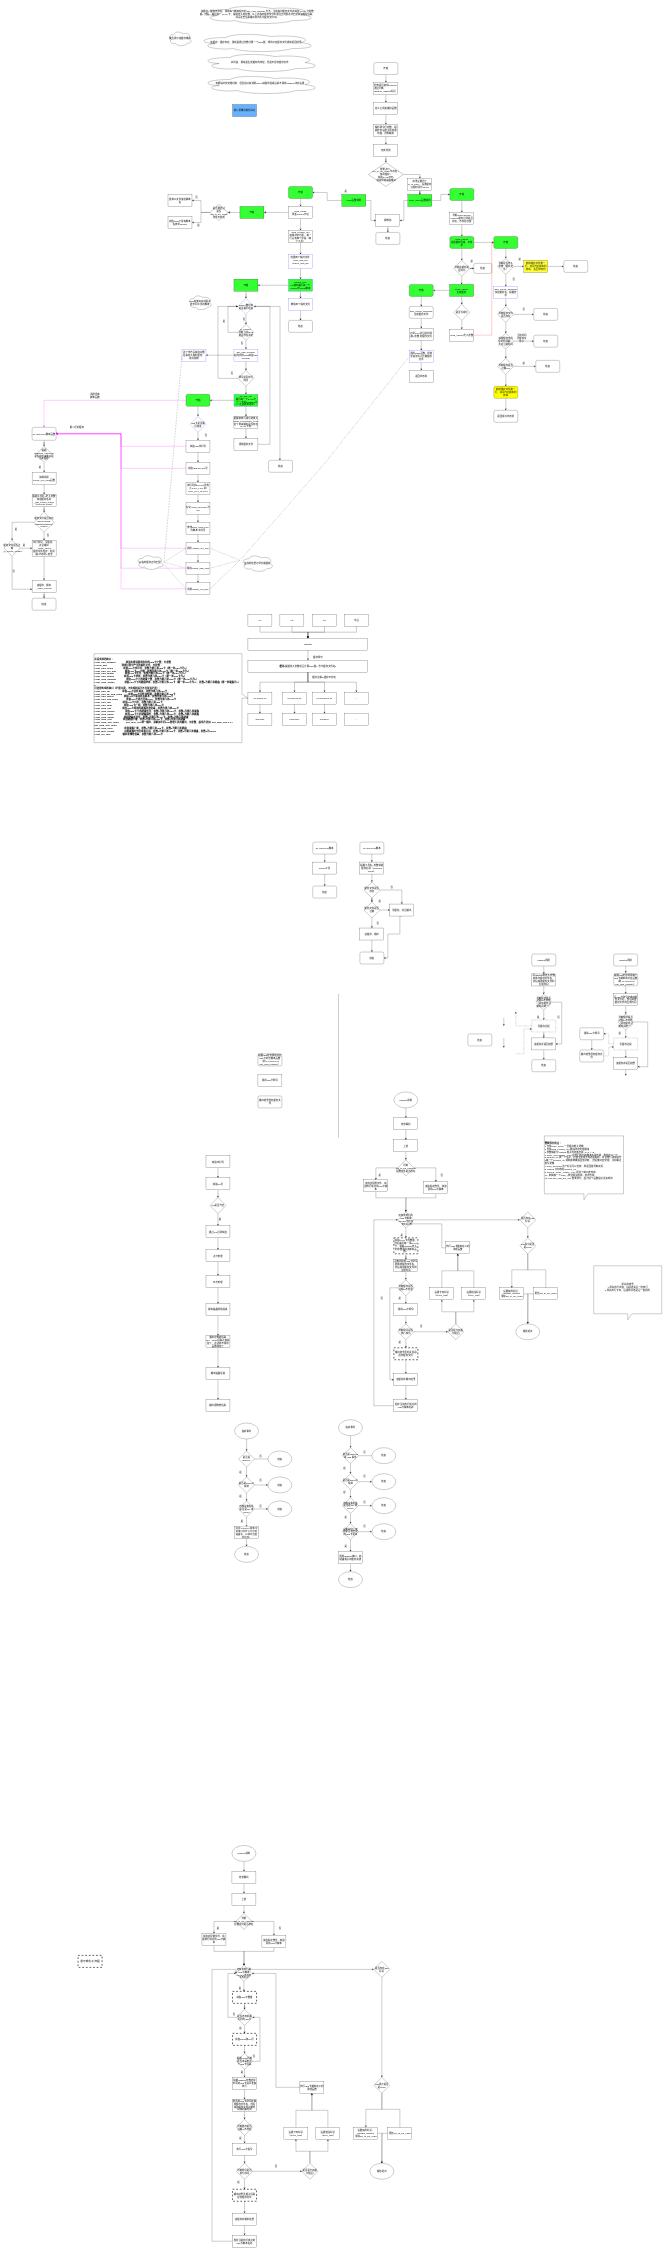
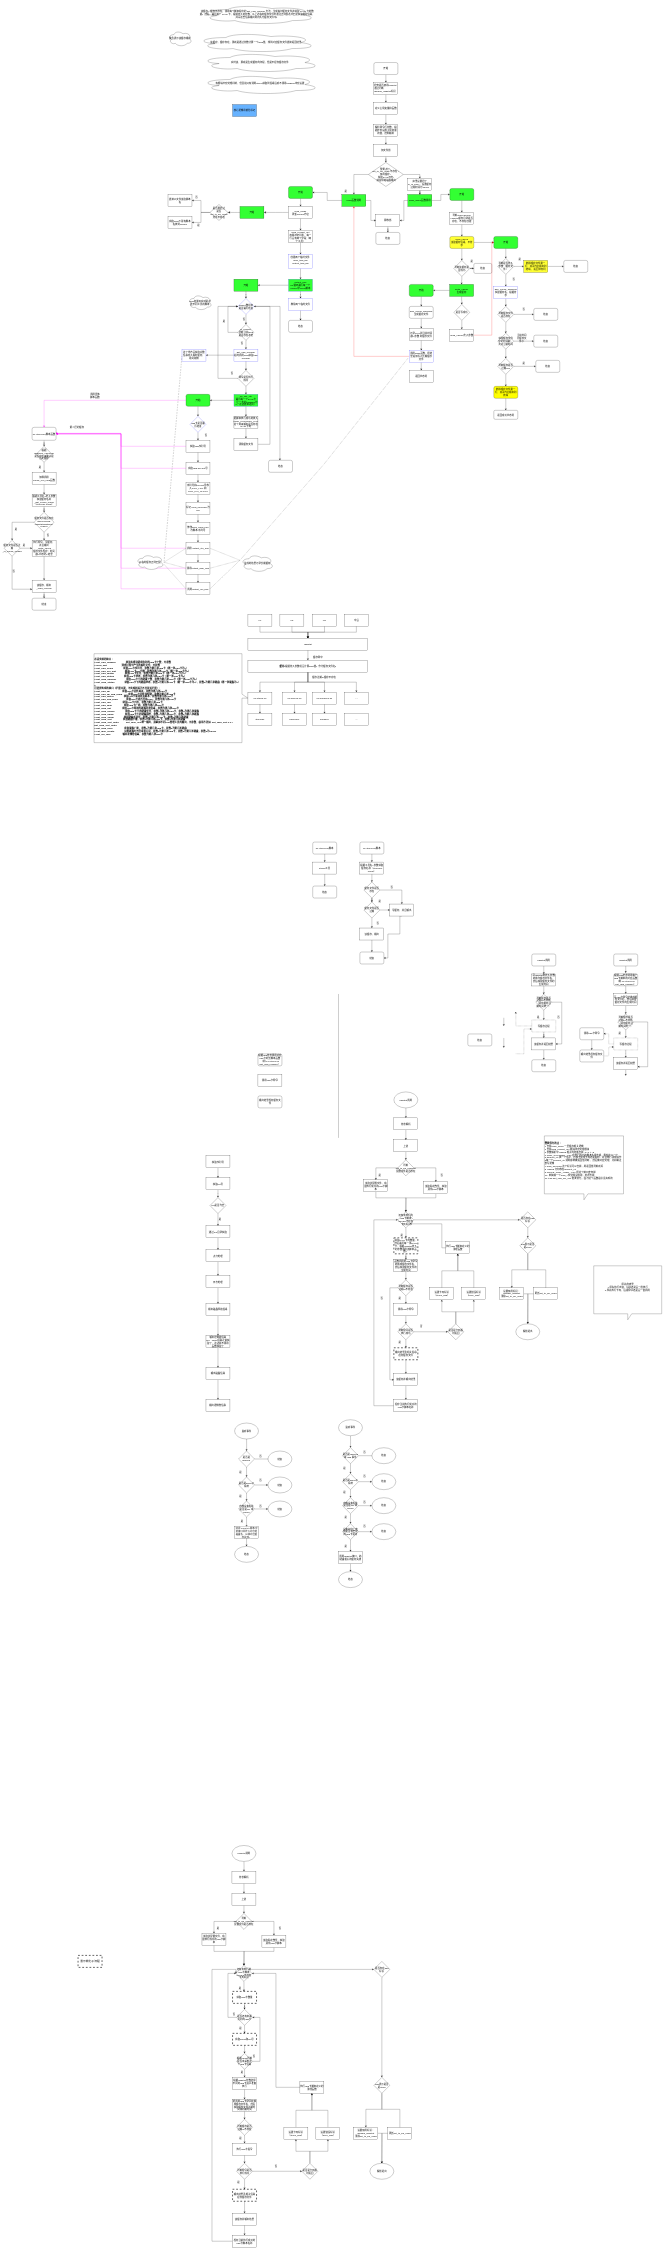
none -> (354, 192)
none -> (354, 208)
(462, 242) -> (462, 242)
(506, 416) -> (506, 415)
